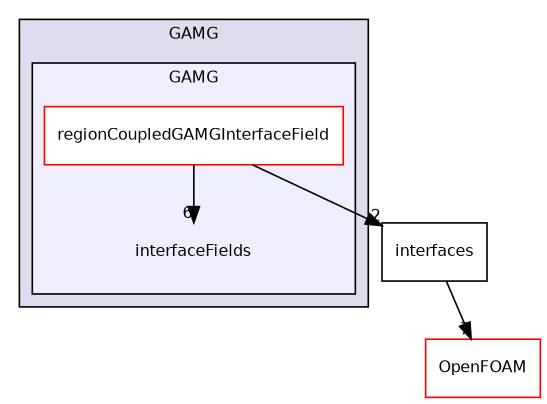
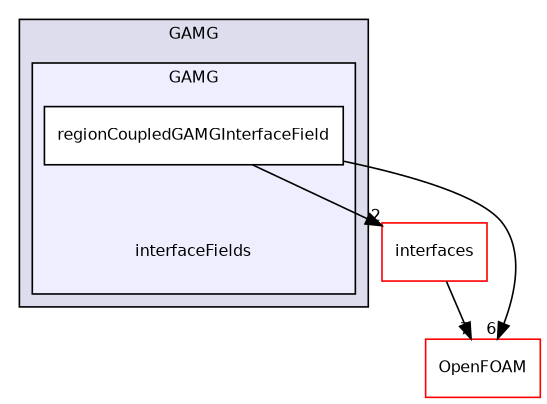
(194, 136) -> (194, 136)
(194, 186) -> (476, 202)
(435, 252) -> (435, 252)
